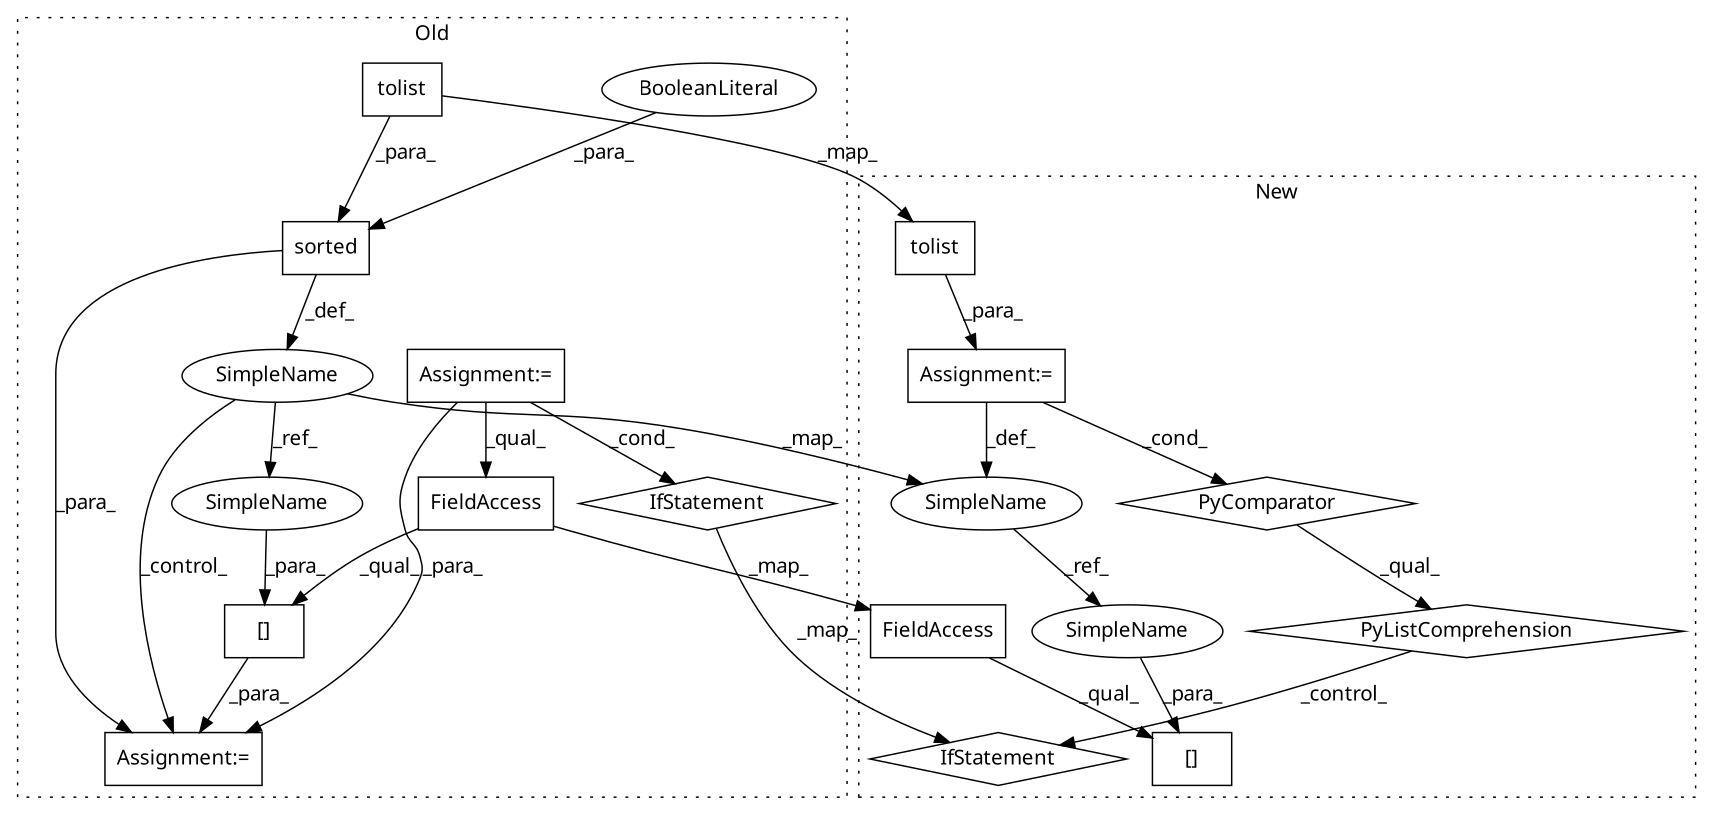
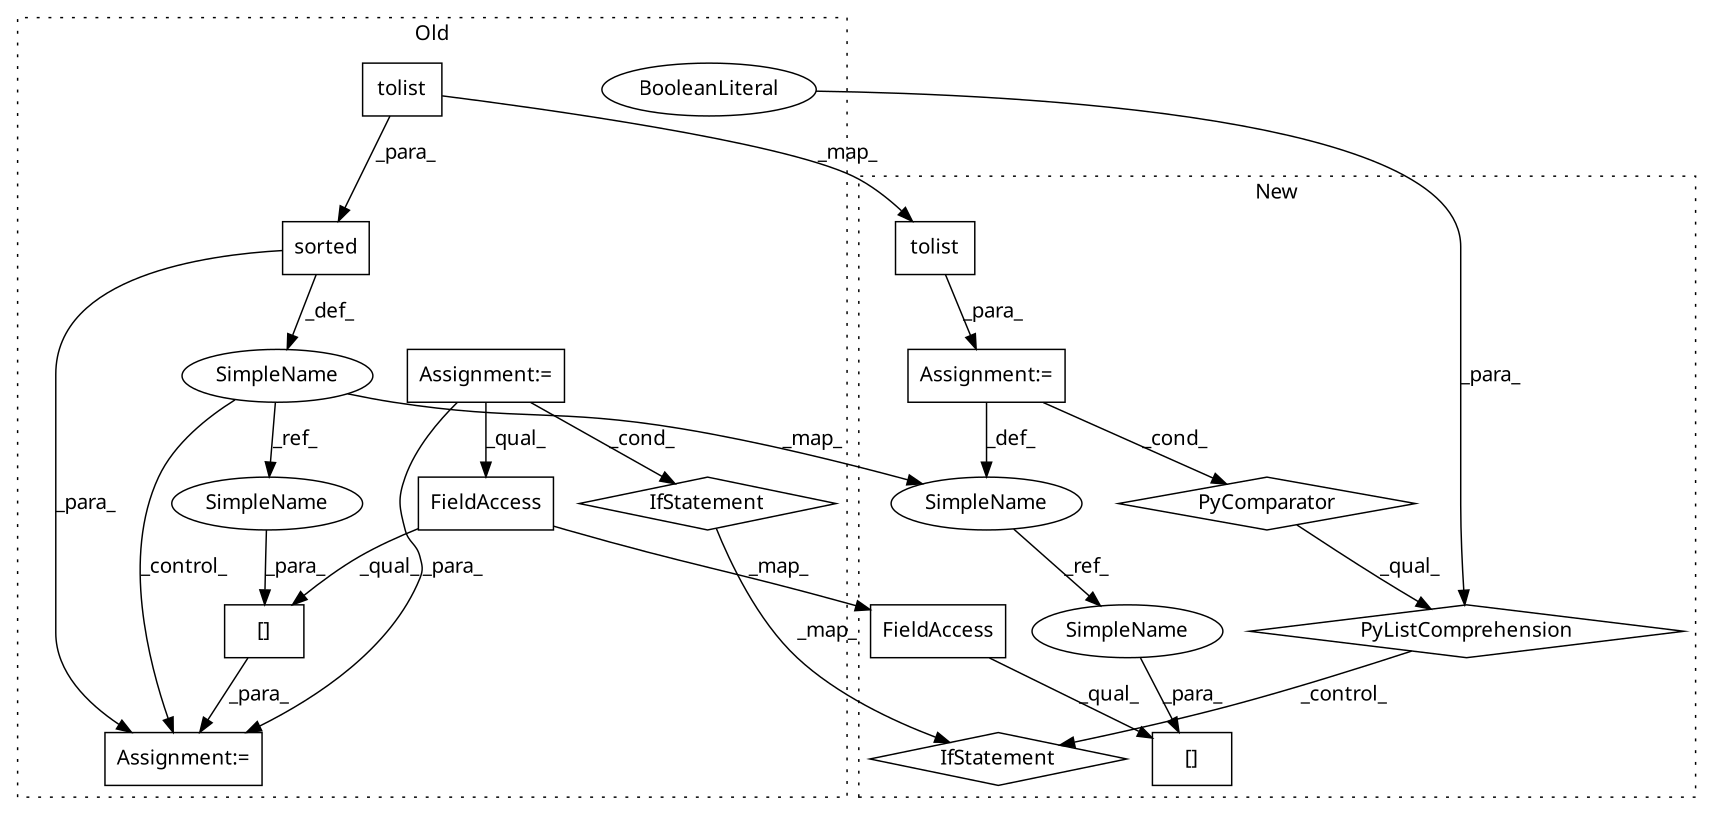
(520, 168) -> (1329, 147)
